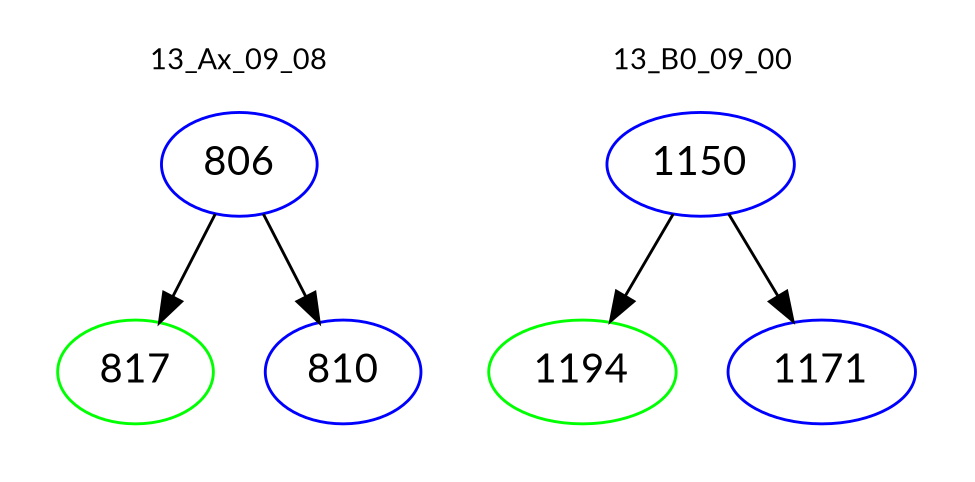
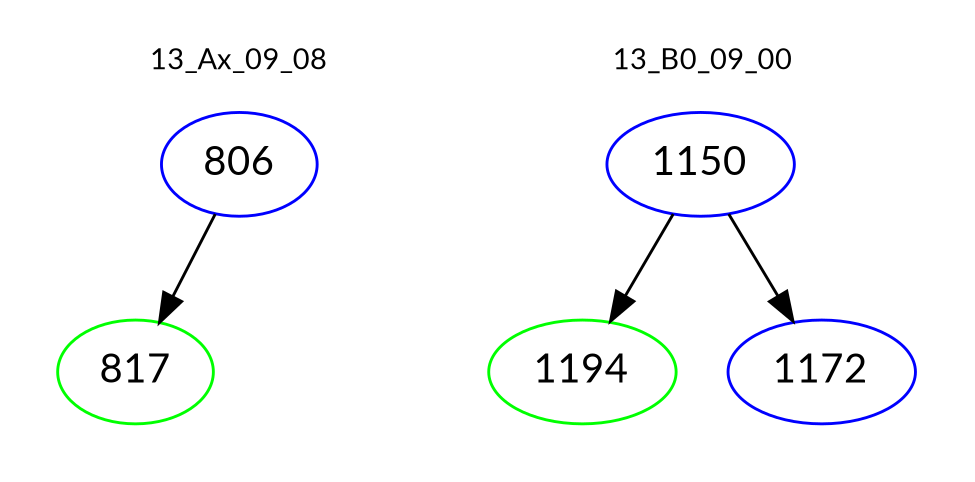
(343, 372) -> none
(822, 372) -> (822, 372)
